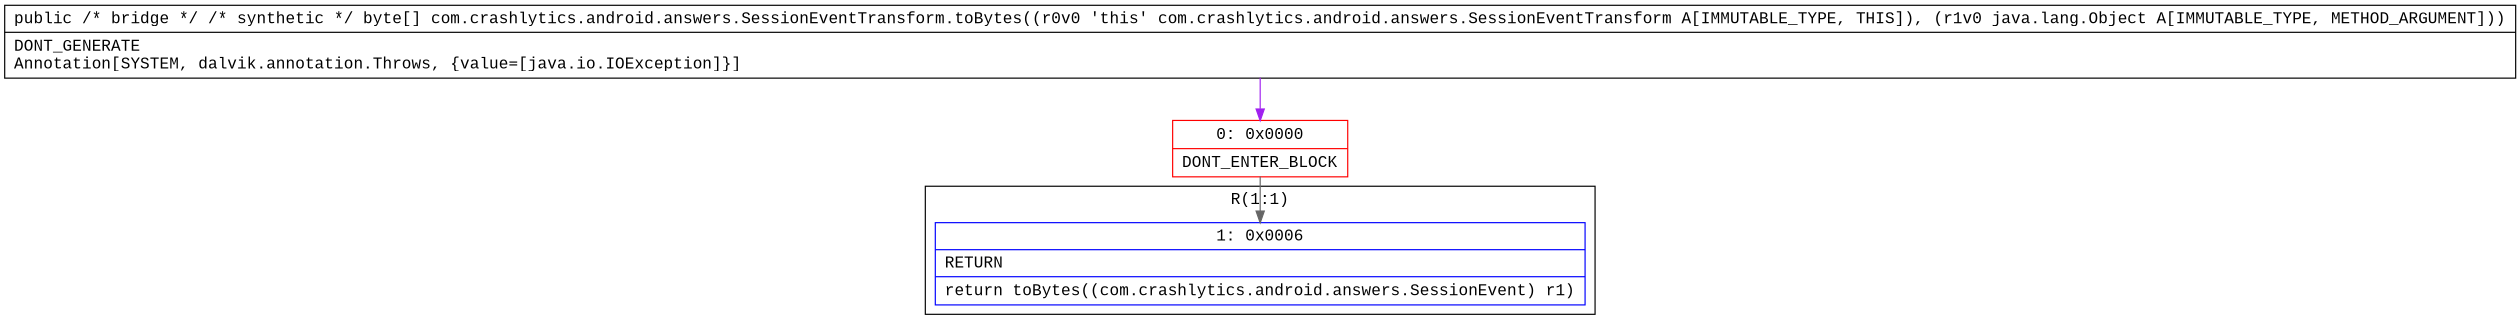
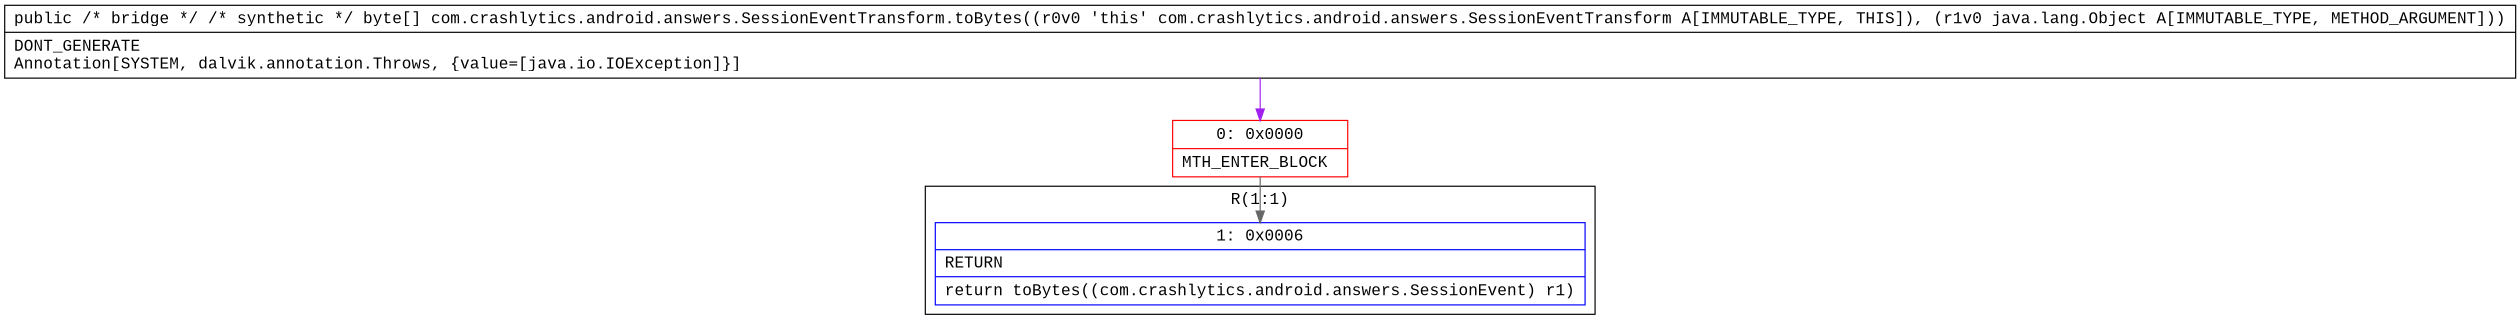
(1260, 162) -> (1255, 162)
